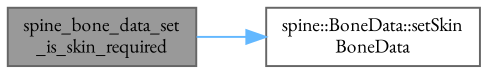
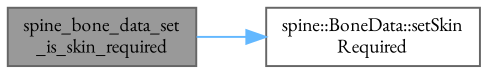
(373, 37) -> (373, 37)
